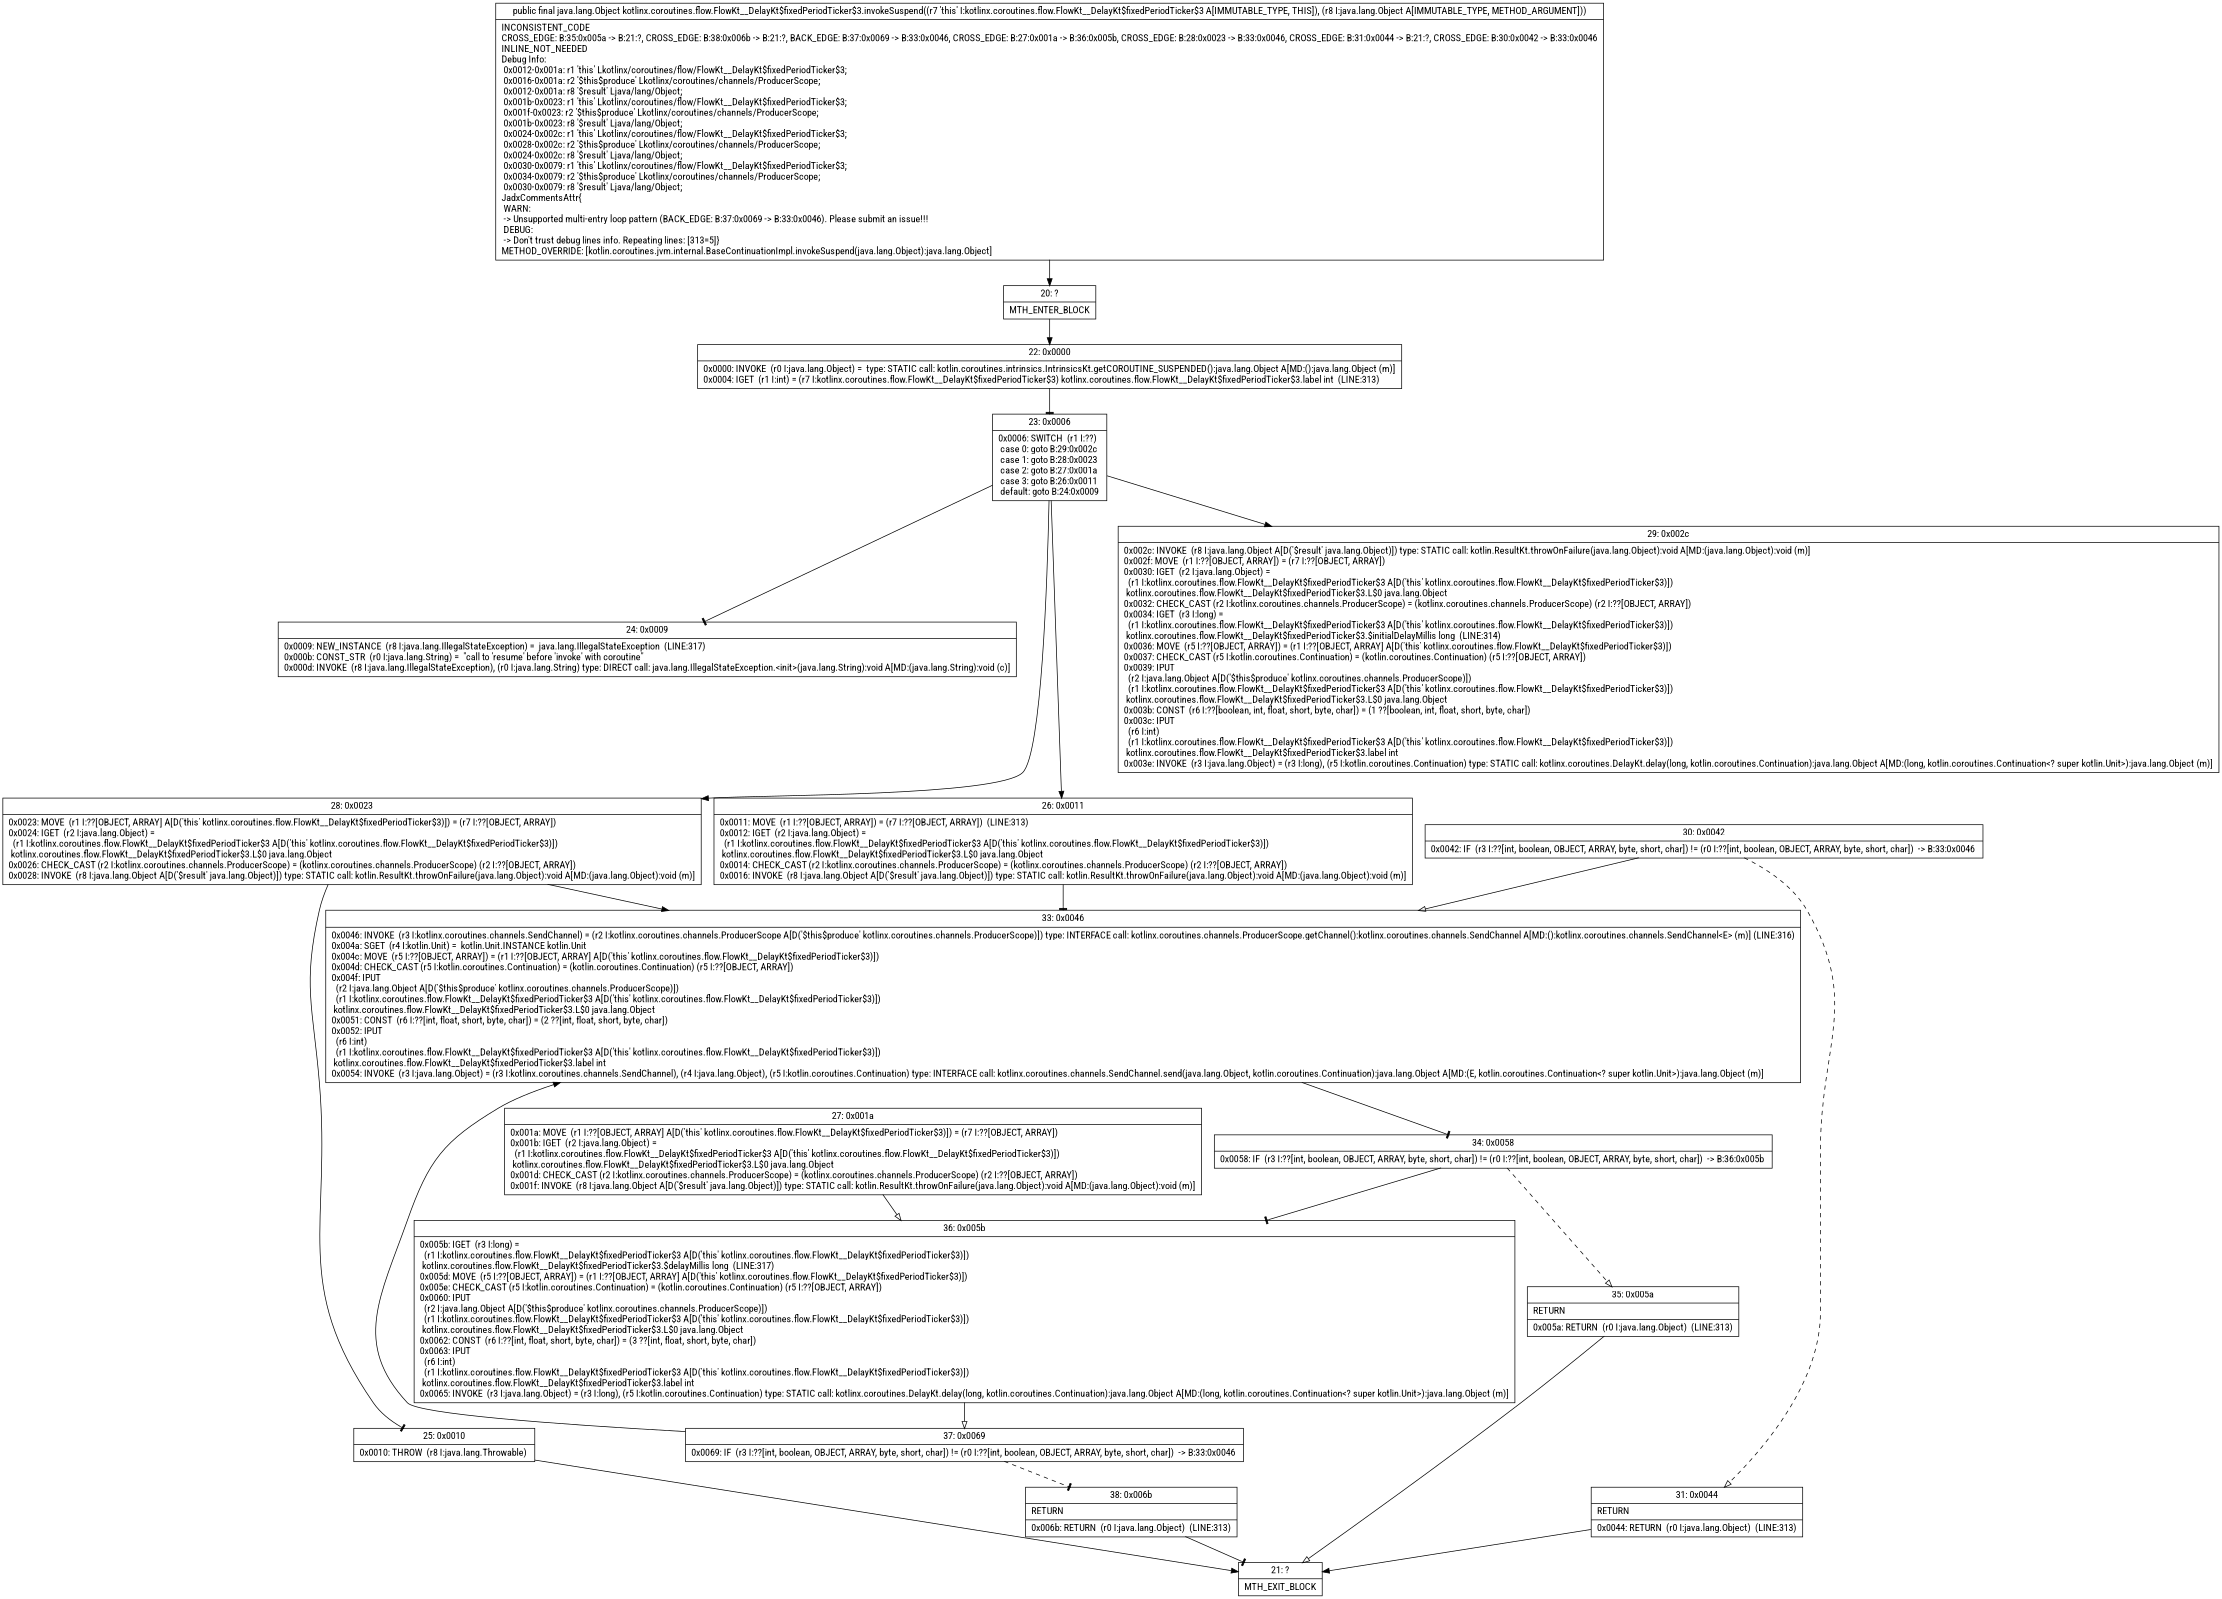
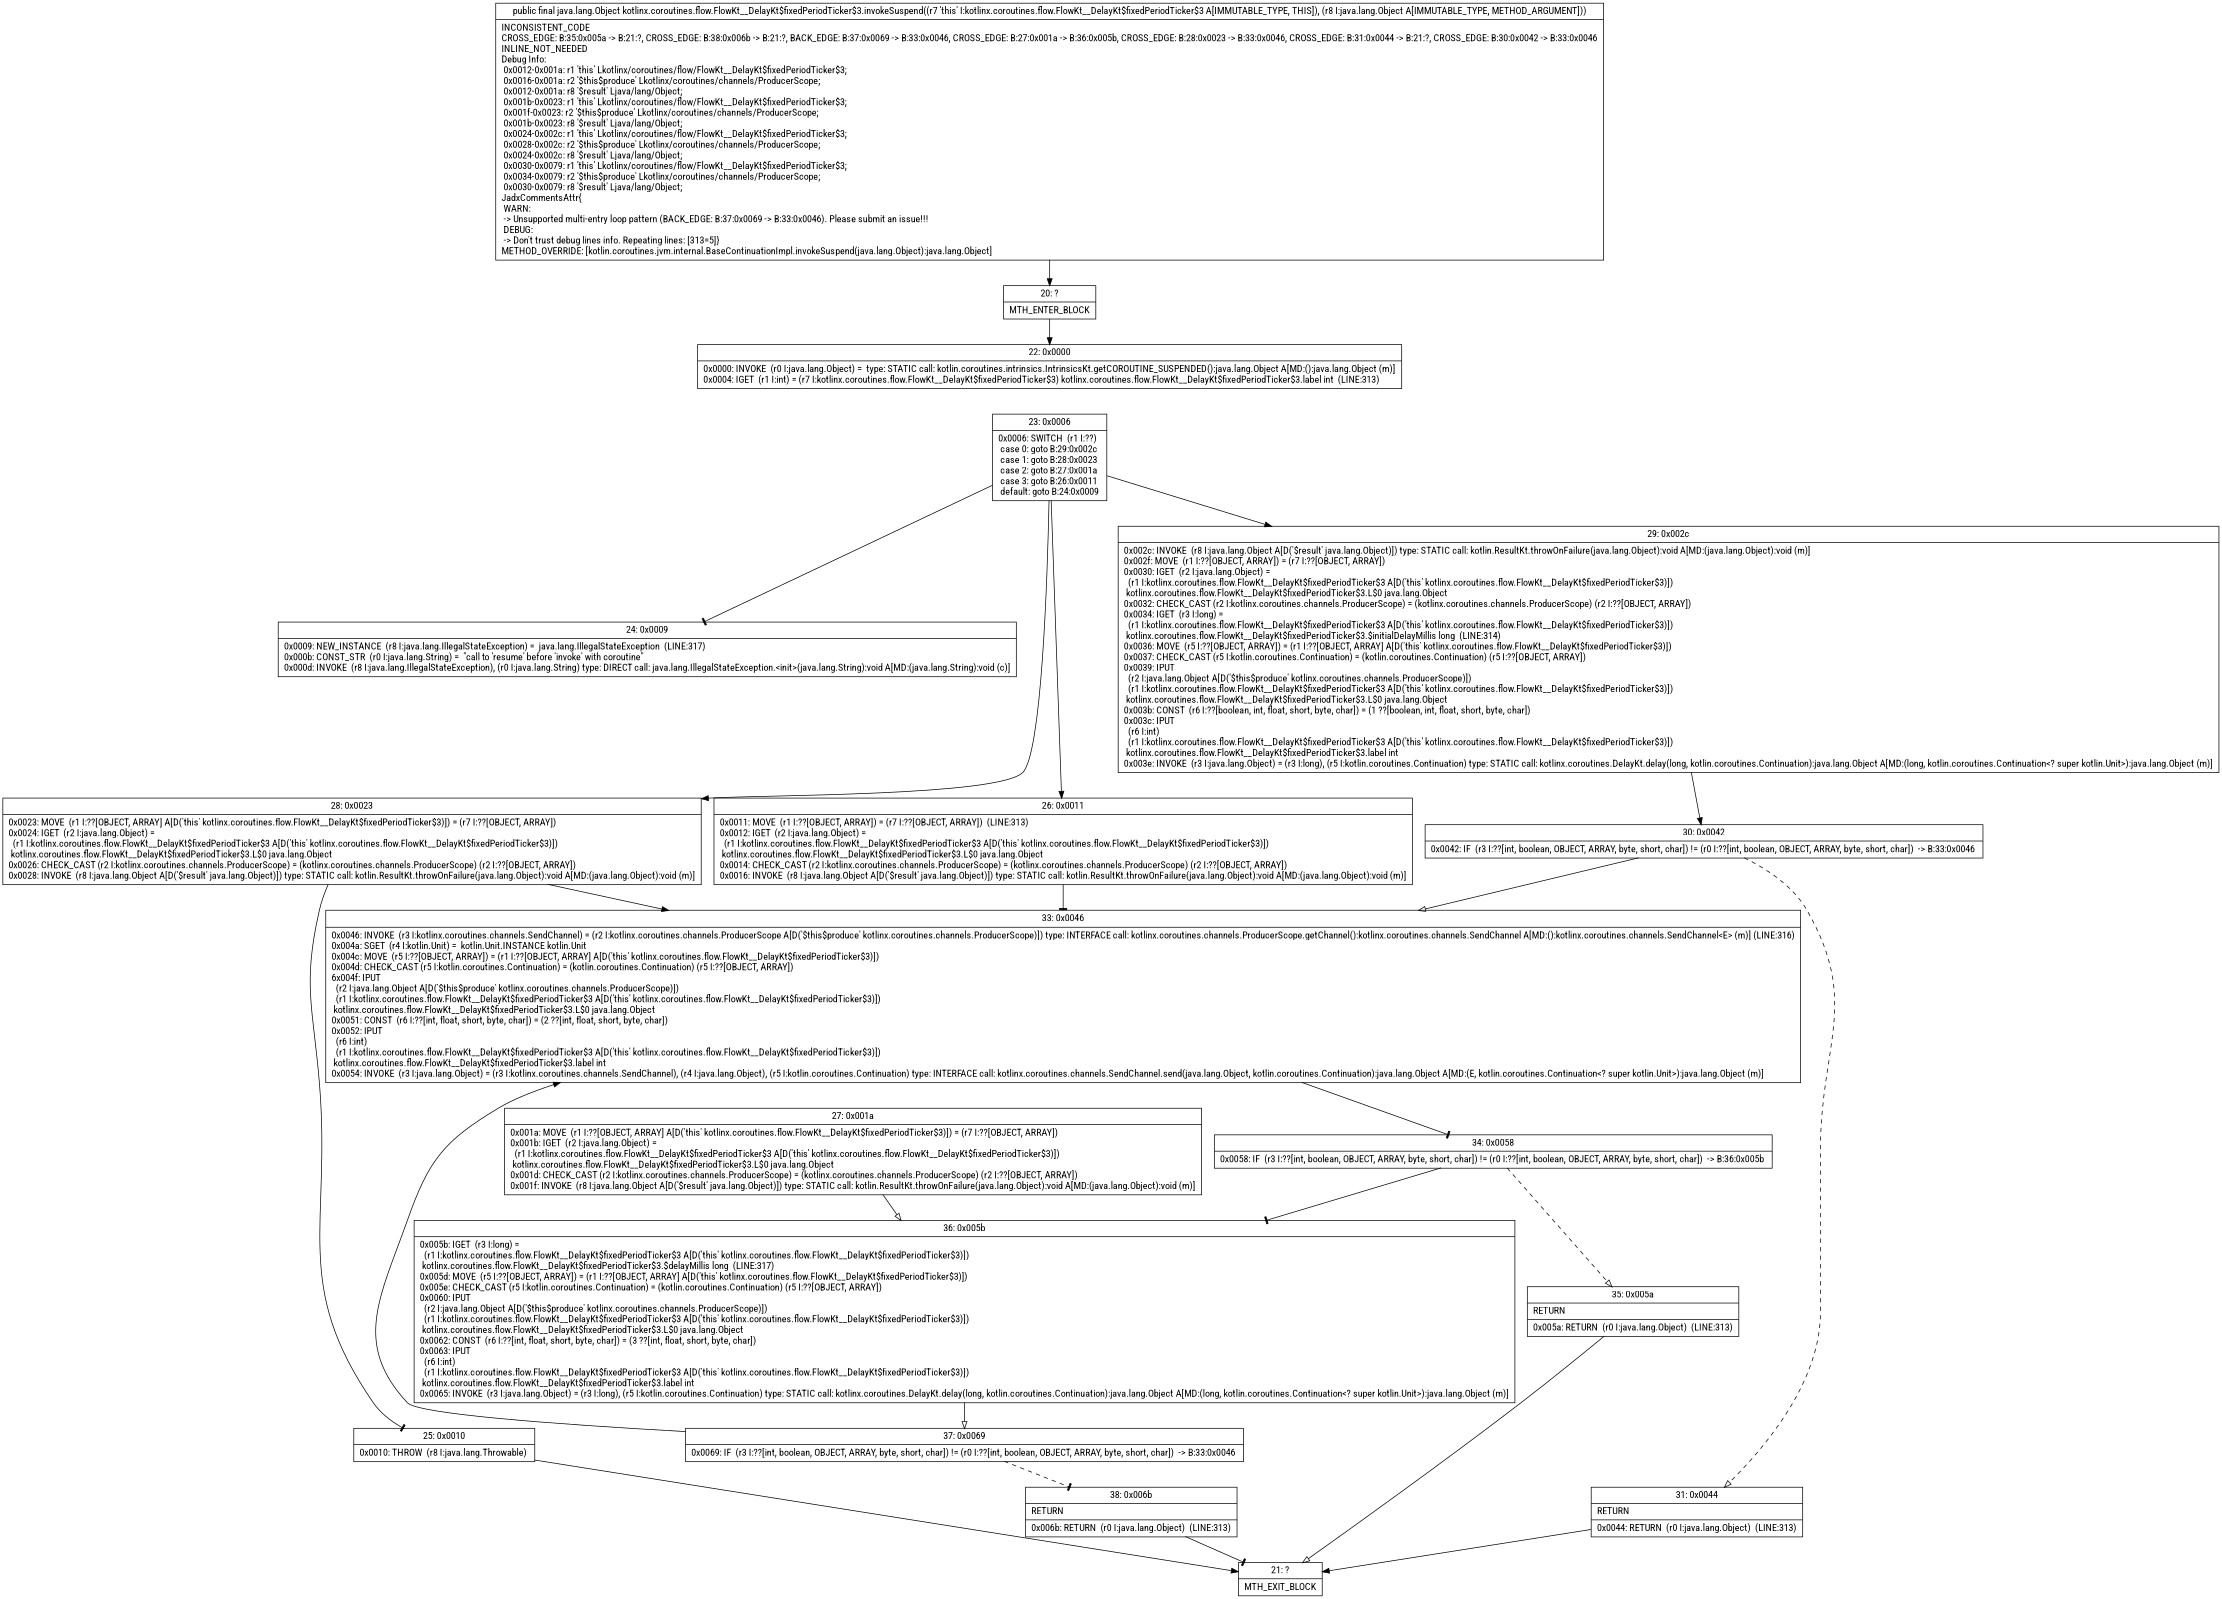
(1050, 400) -> none
none -> (1696, 795)
(358, 978) -> (358, 978)
